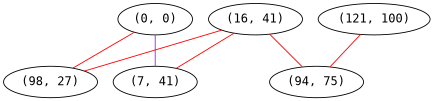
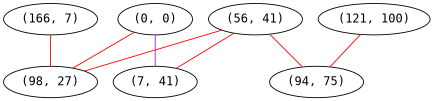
none -> (51, 19)
(256, 19) -> (256, 19)
